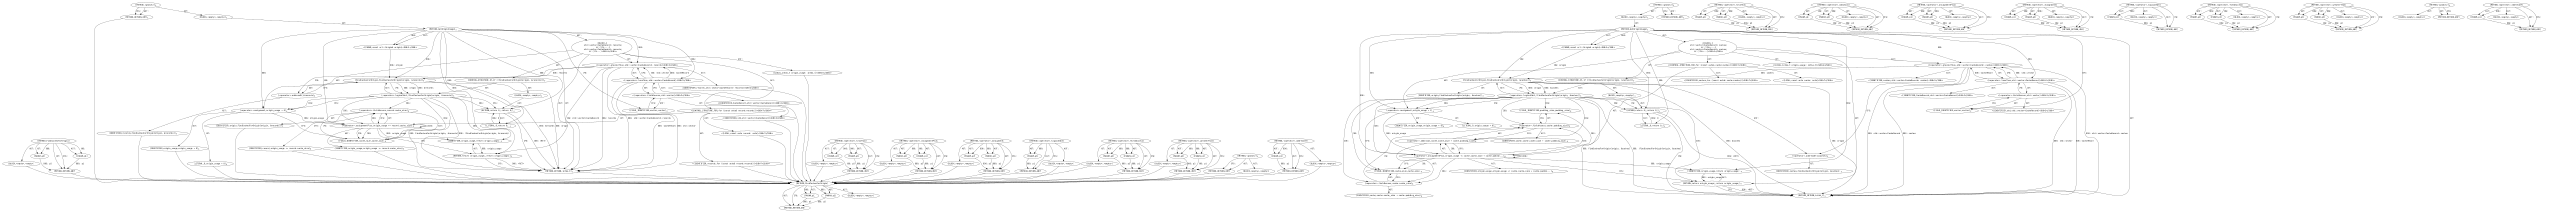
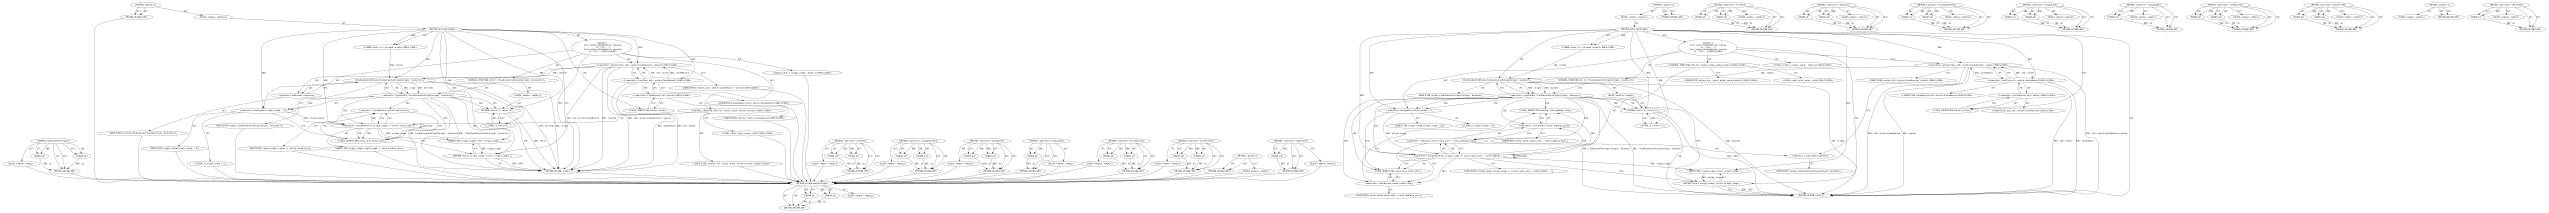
(1674, 88) -> (1621, 144)
(322, 121) -> (315, 98)
(1424, 135) -> (1432, 130)
